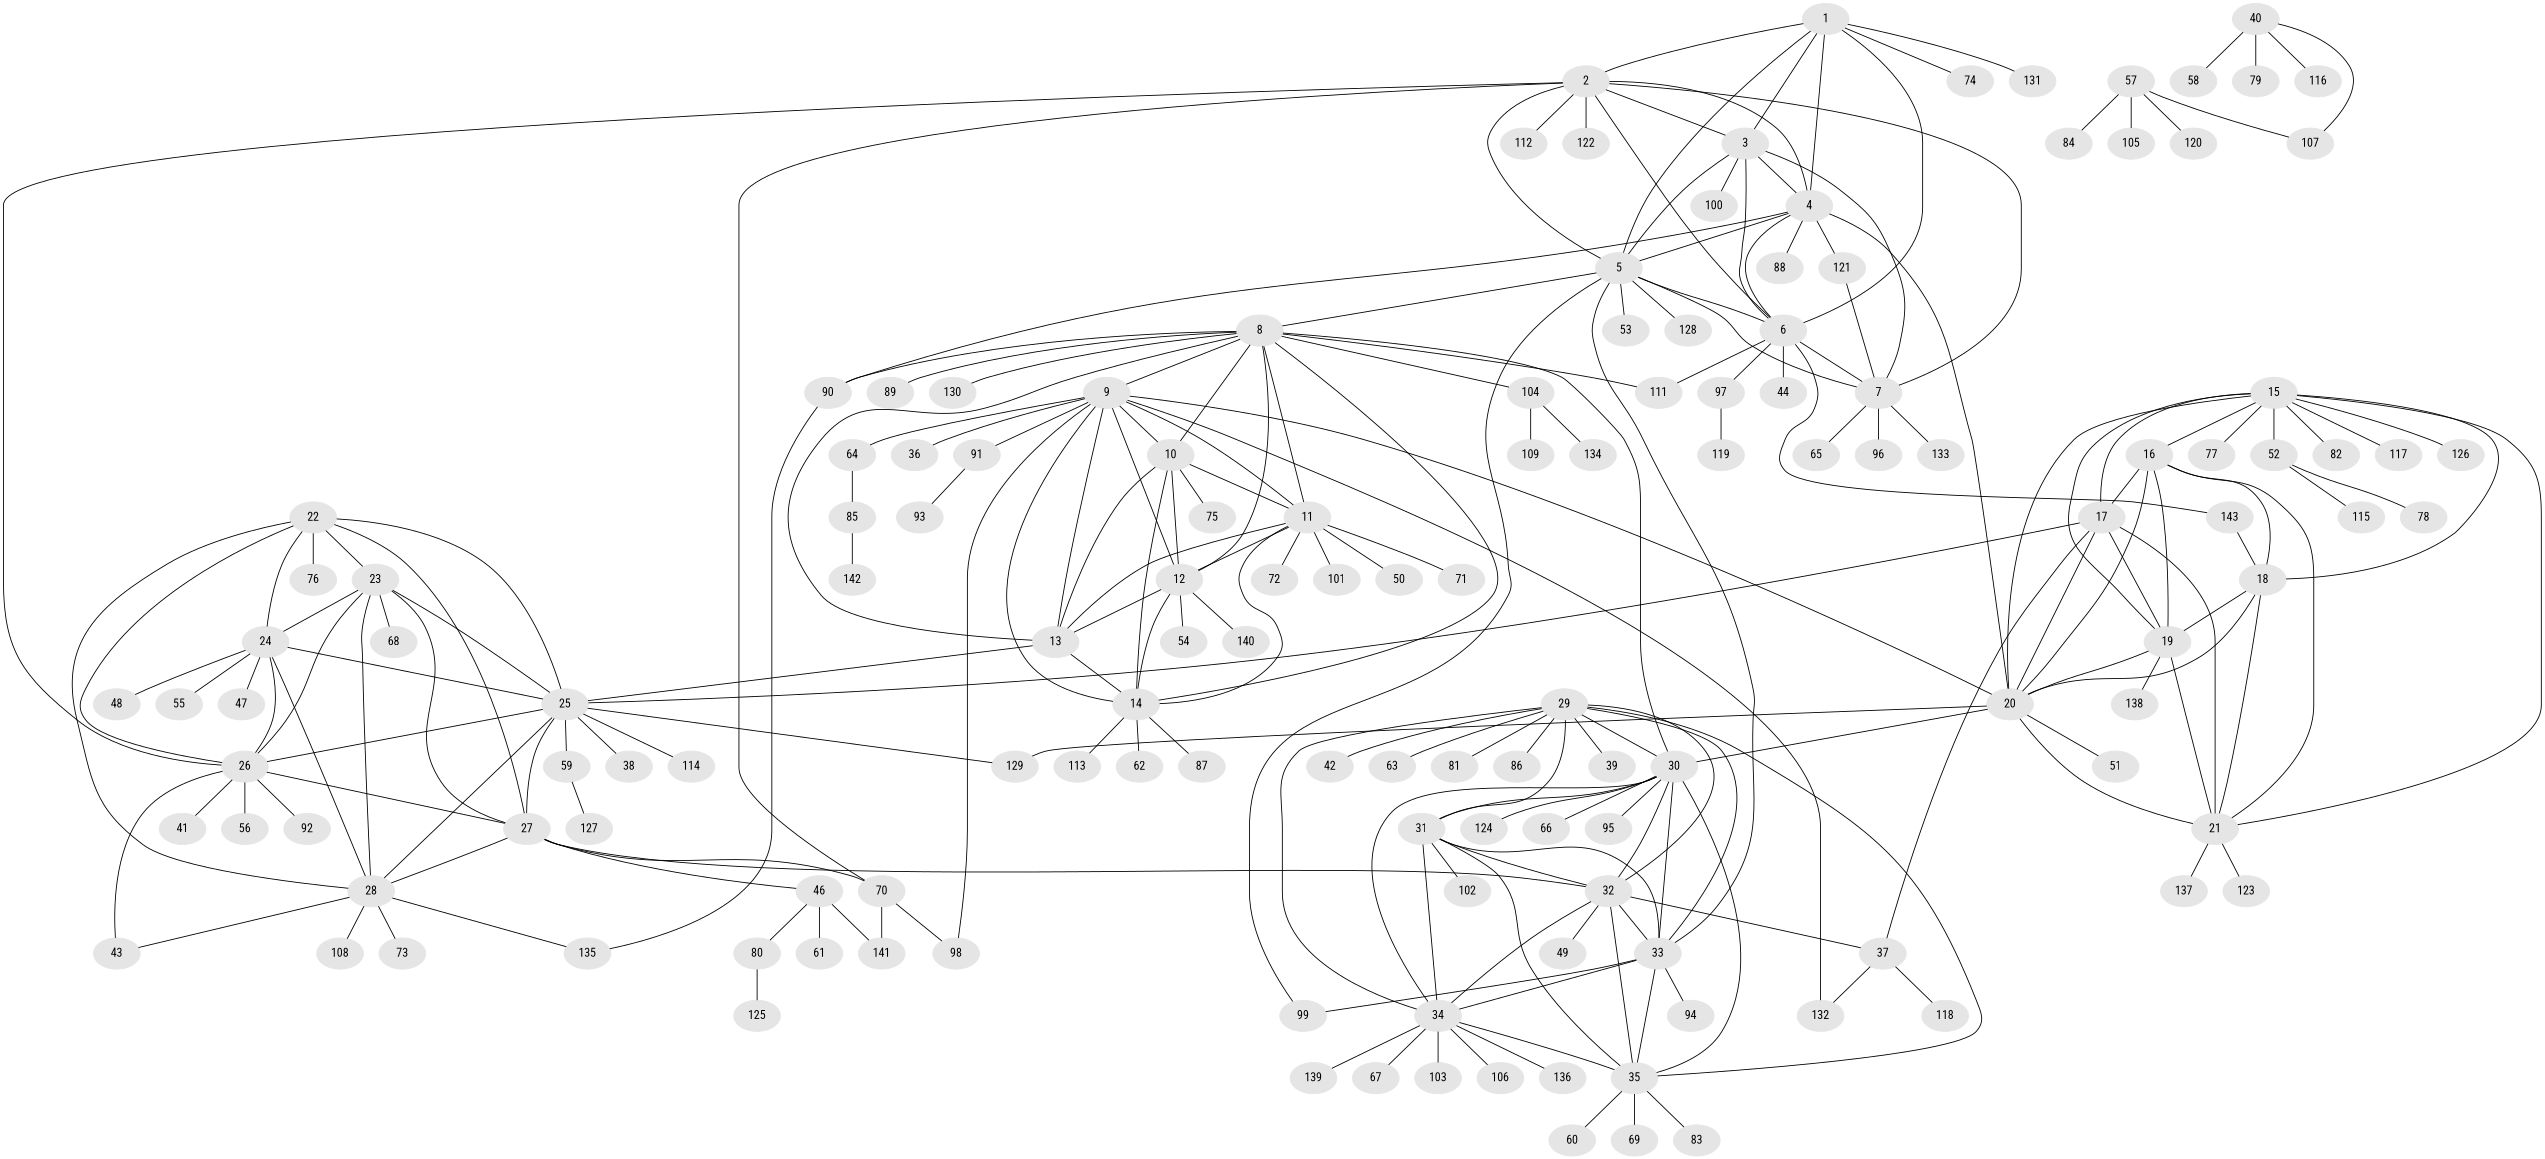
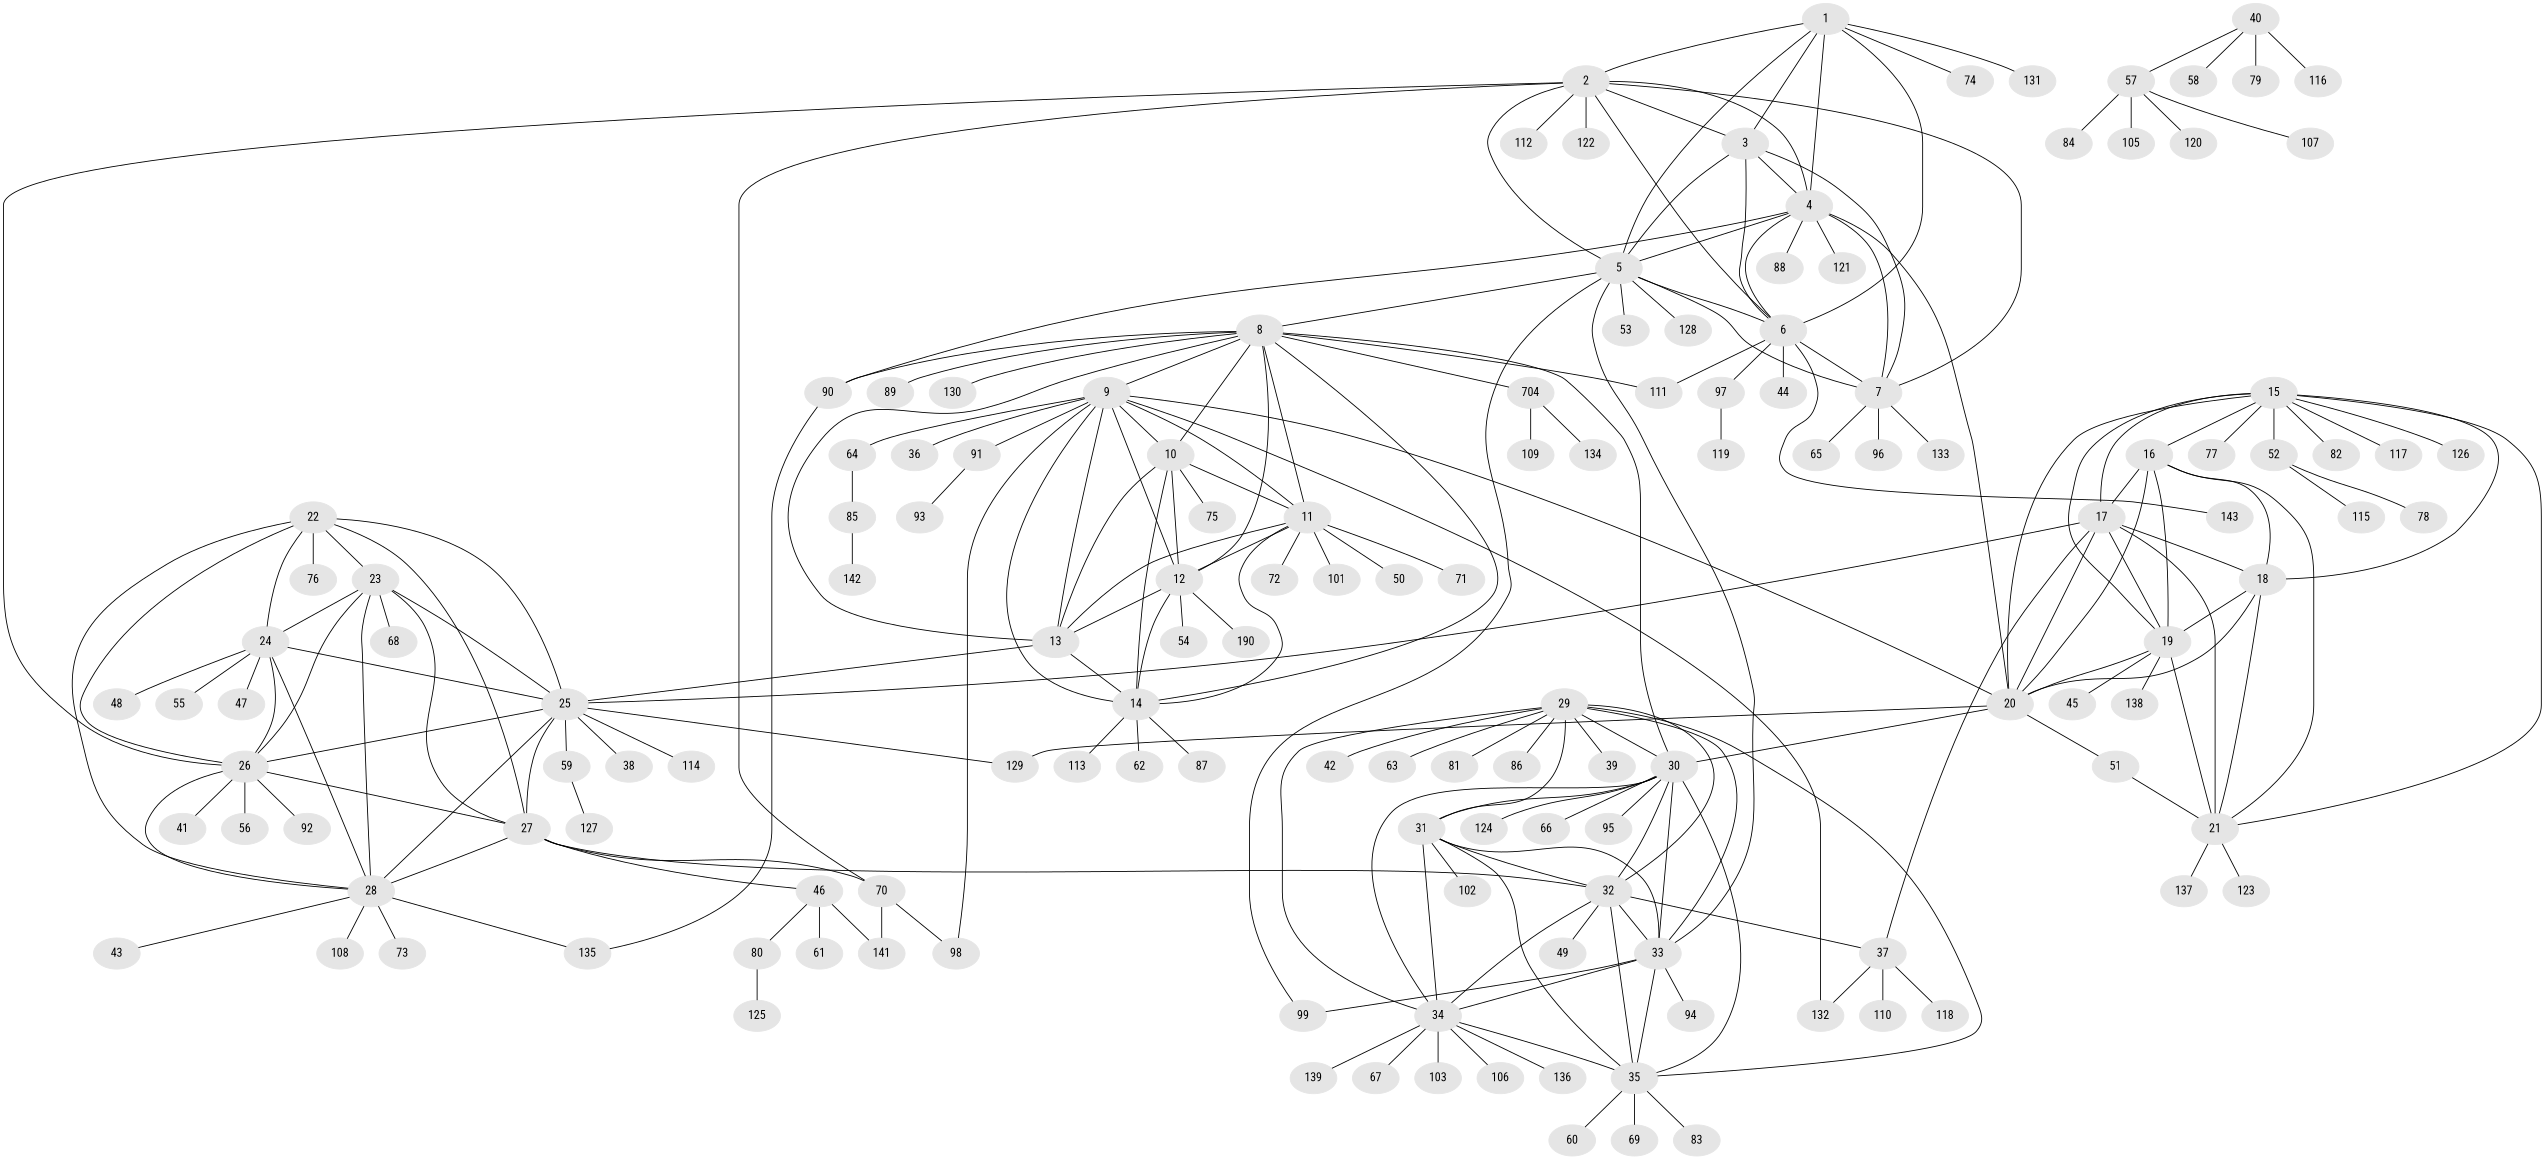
(2346, 62) -> (2194, 50)
(1714, 206) -> none
(1860, 331) -> (1884, 285)
(1531, 393) -> (1531, 393)
(2246, 549) -> (2183, 547)
(1246, 642) -> (1246, 642)
none -> (2072, 704)
(2096, 789) -> (2165, 798)
(135, 825) -> (148, 840)
none -> (1883, 1016)
